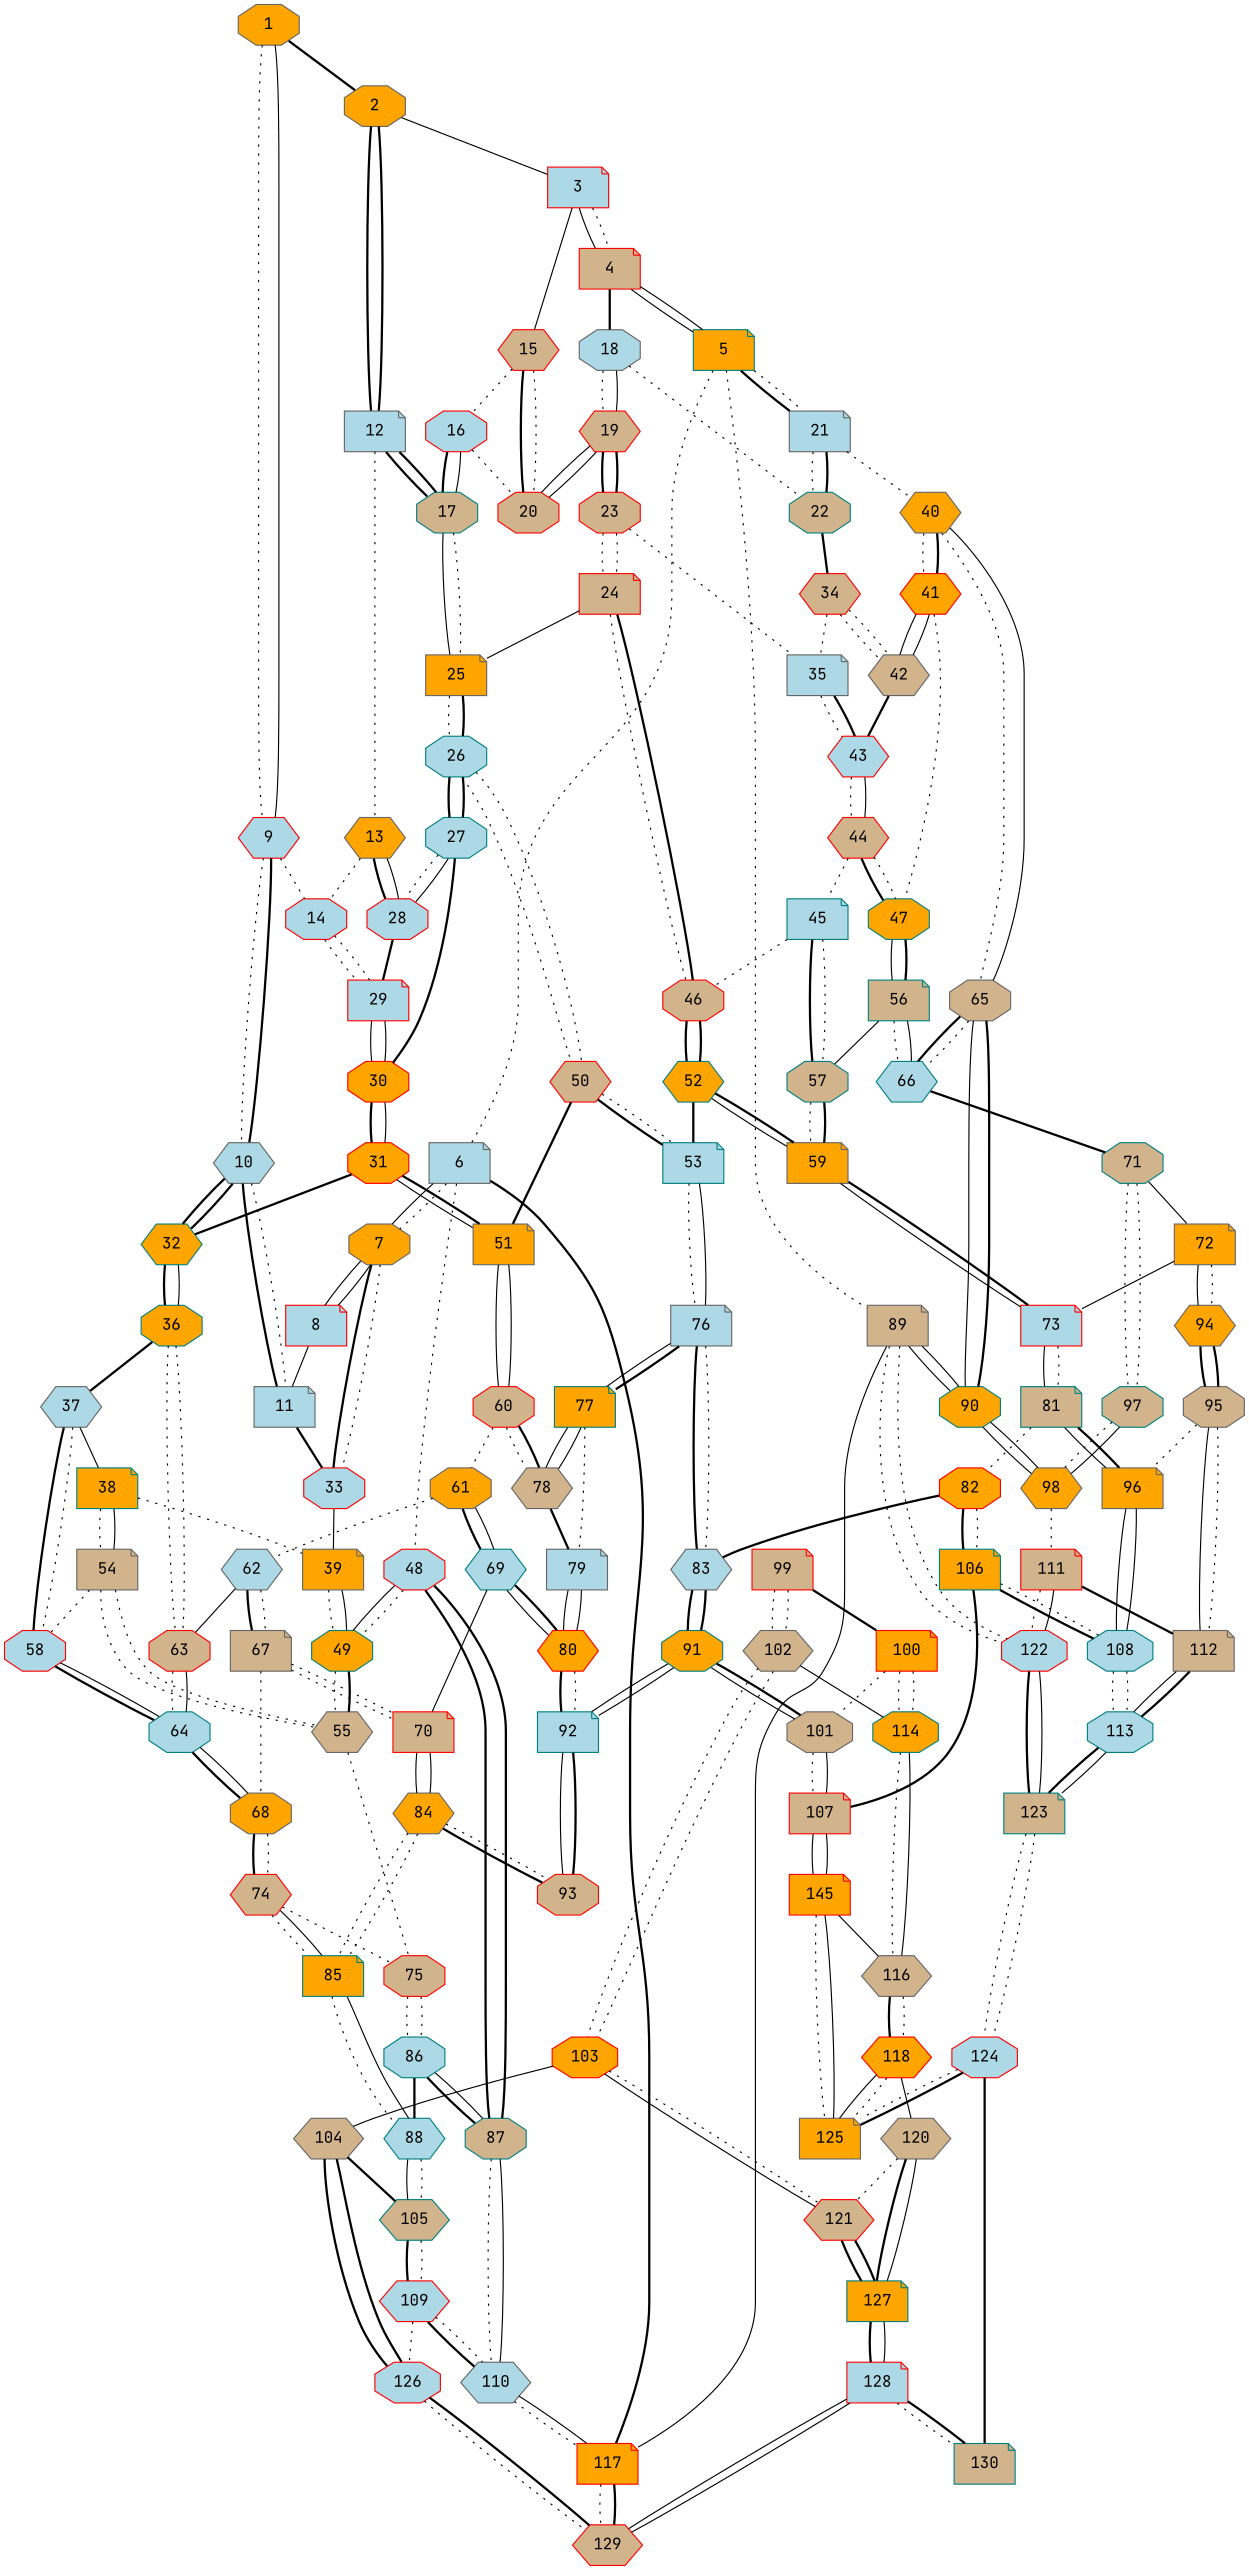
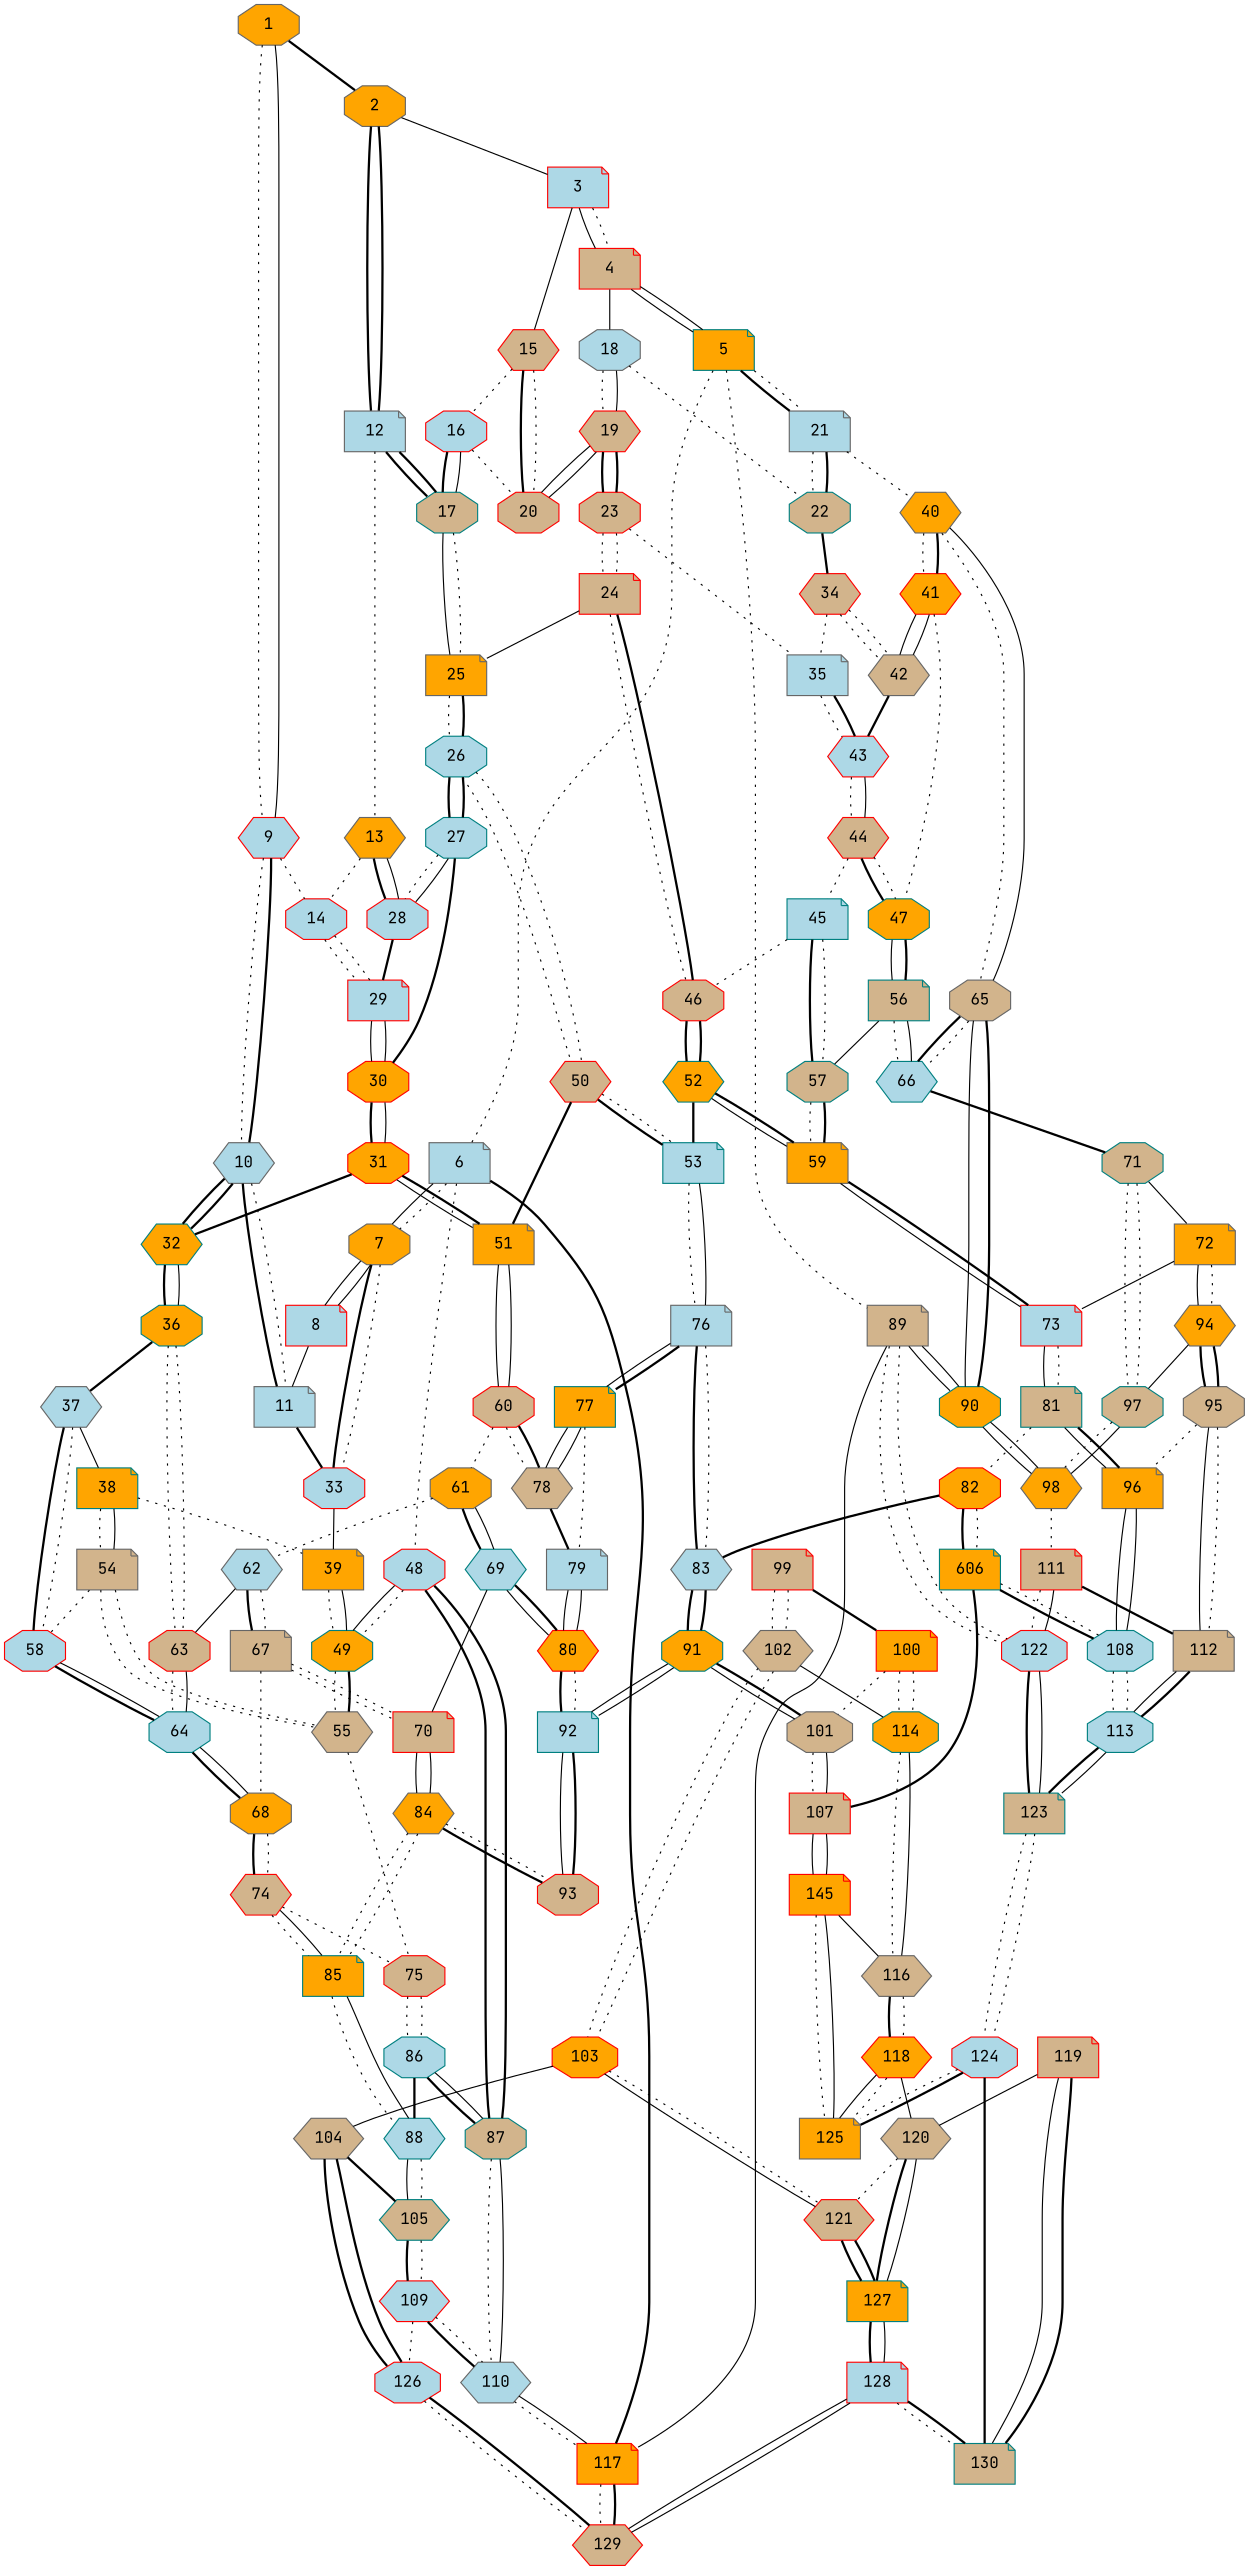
(610, 310) -> (610, 310)
none -> (1168, 1367)
(970, 1570) -> (970, 1570)
none -> (1068, 2057)
